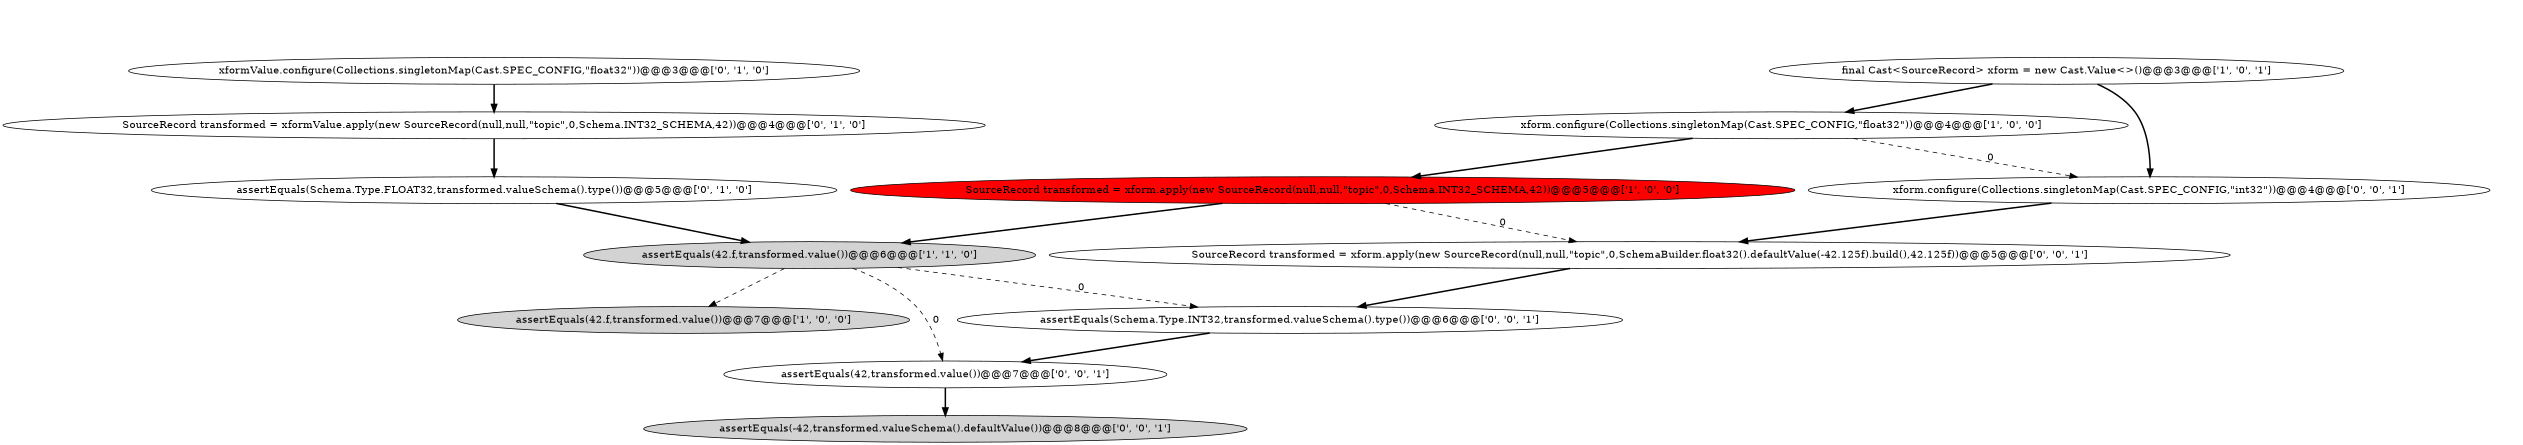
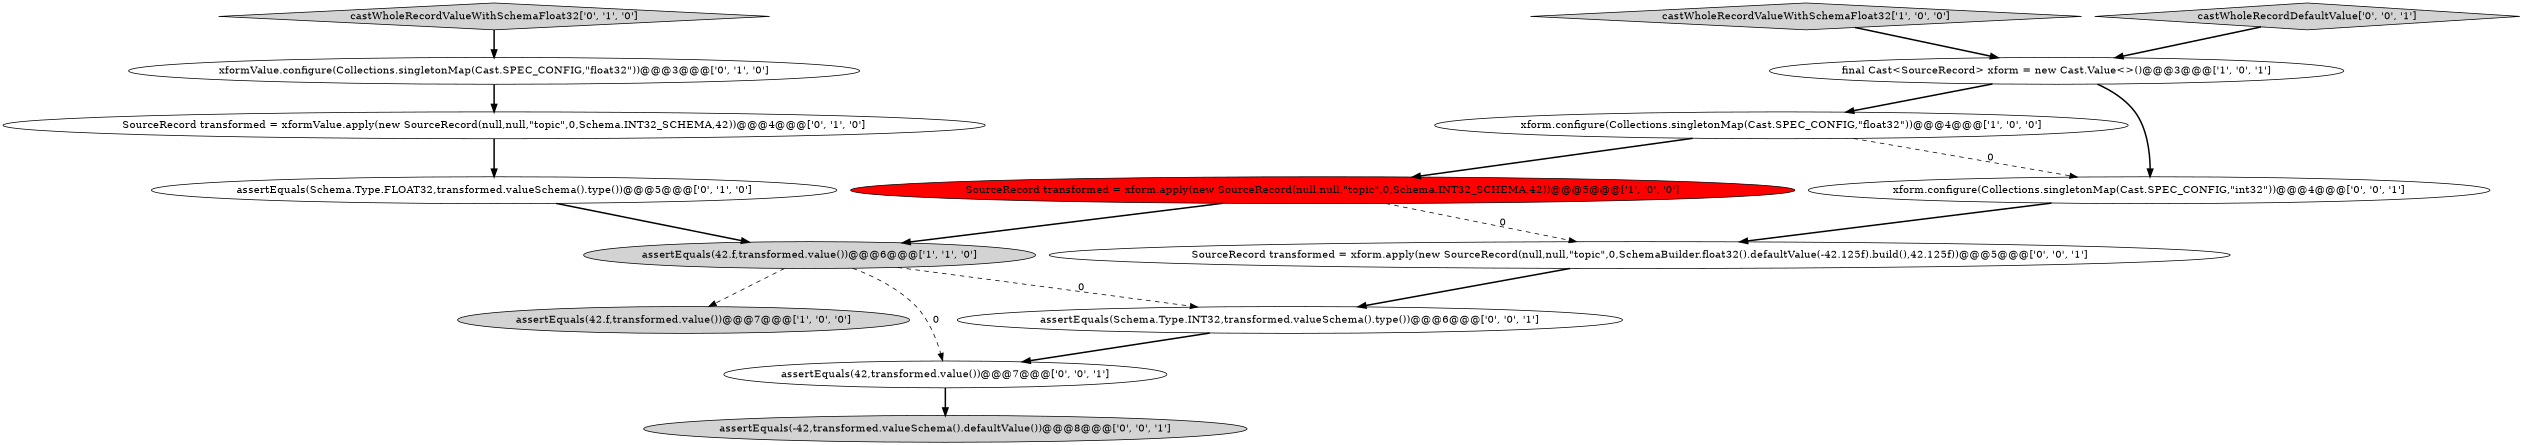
none -> (494, 16)
none -> (1806, 16)
none -> (2307, 16)
